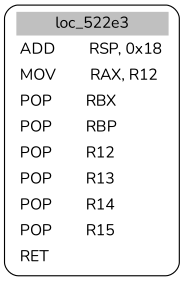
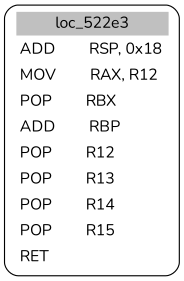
(69, 127) -> (70, 127)
